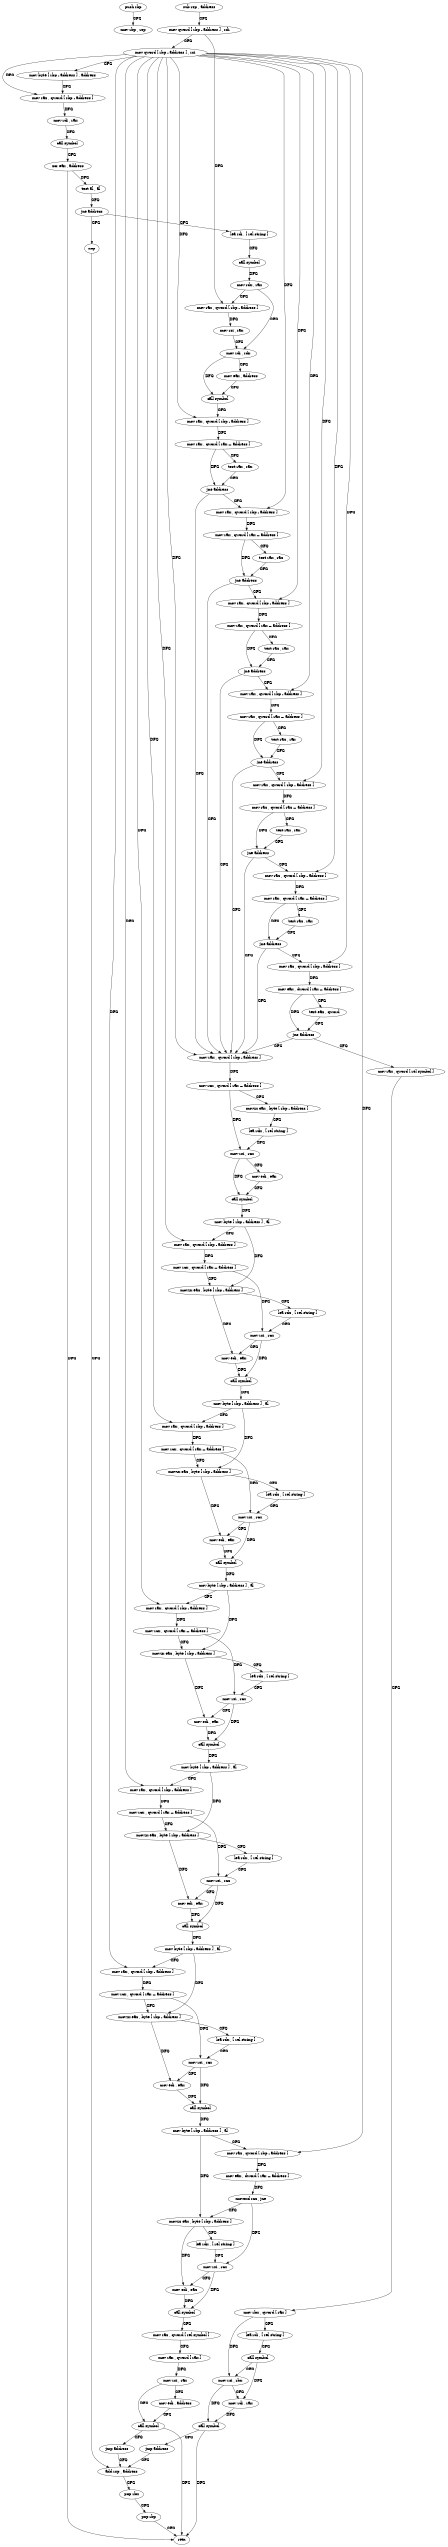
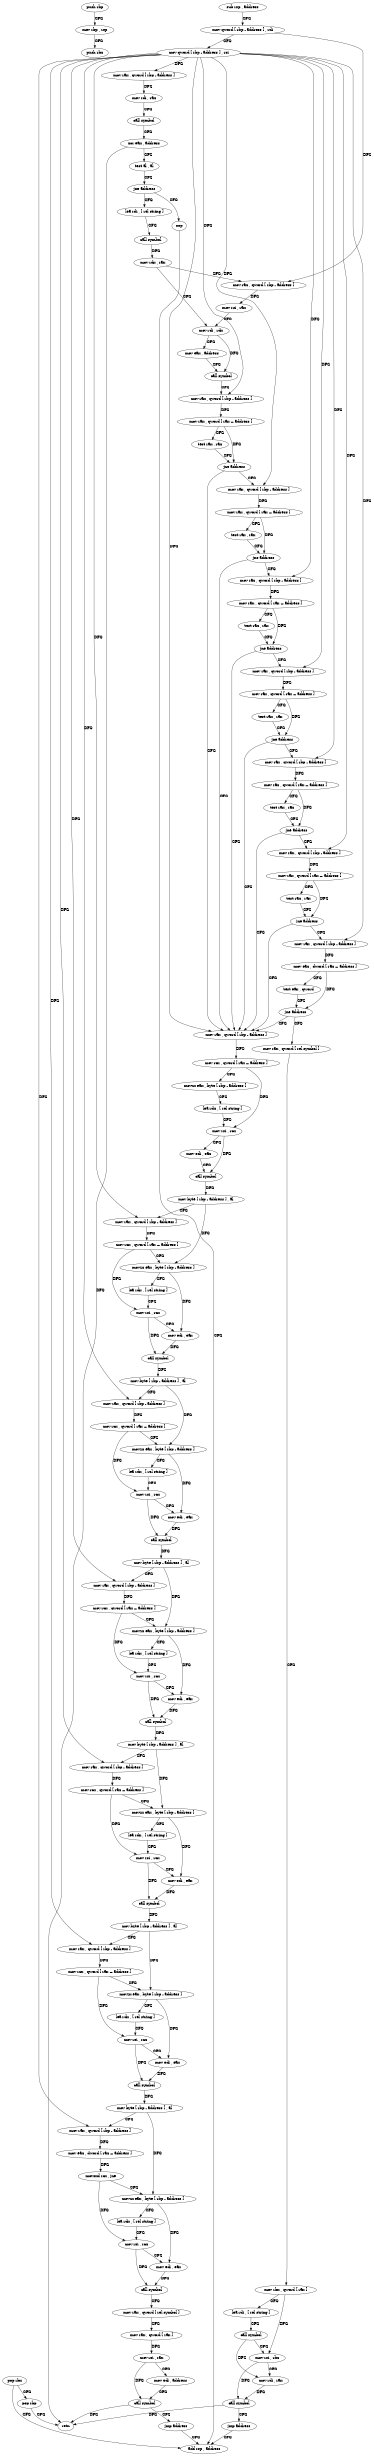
none -> (95, 53)
(63, 75) -> none
(85, 178) -> (148, 155)
(126, 2482) -> (81, 2437)
